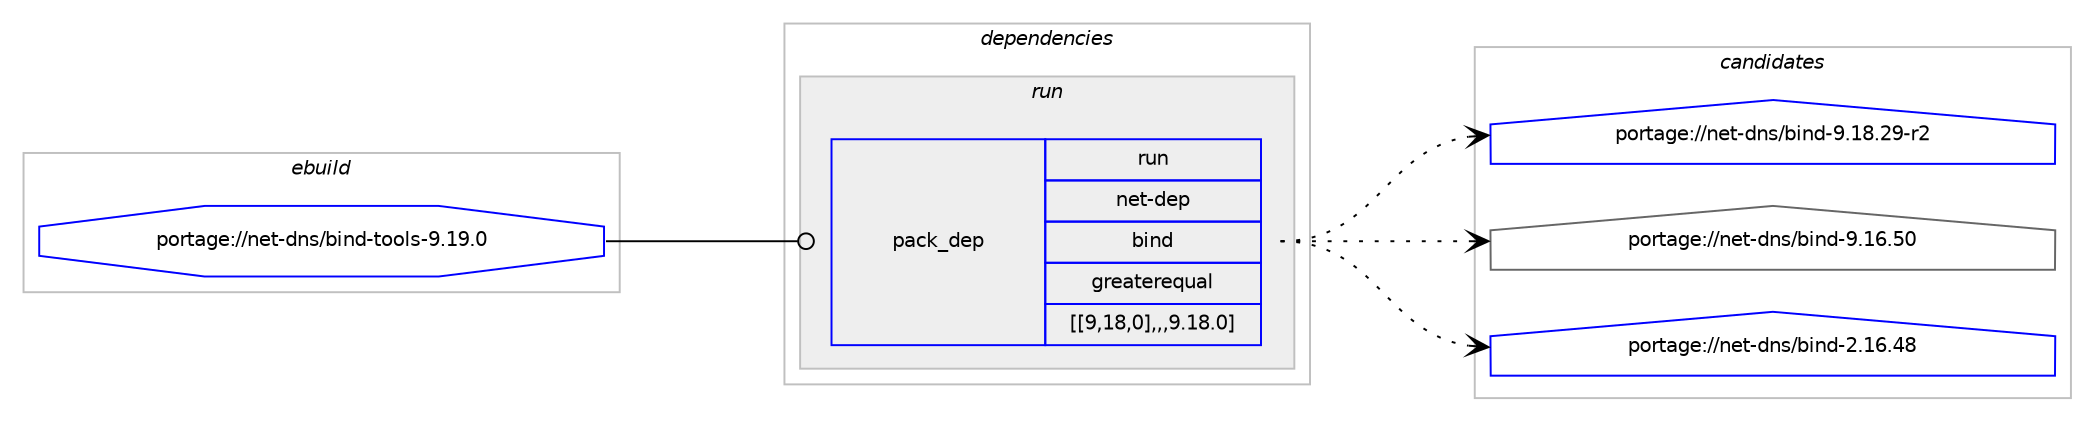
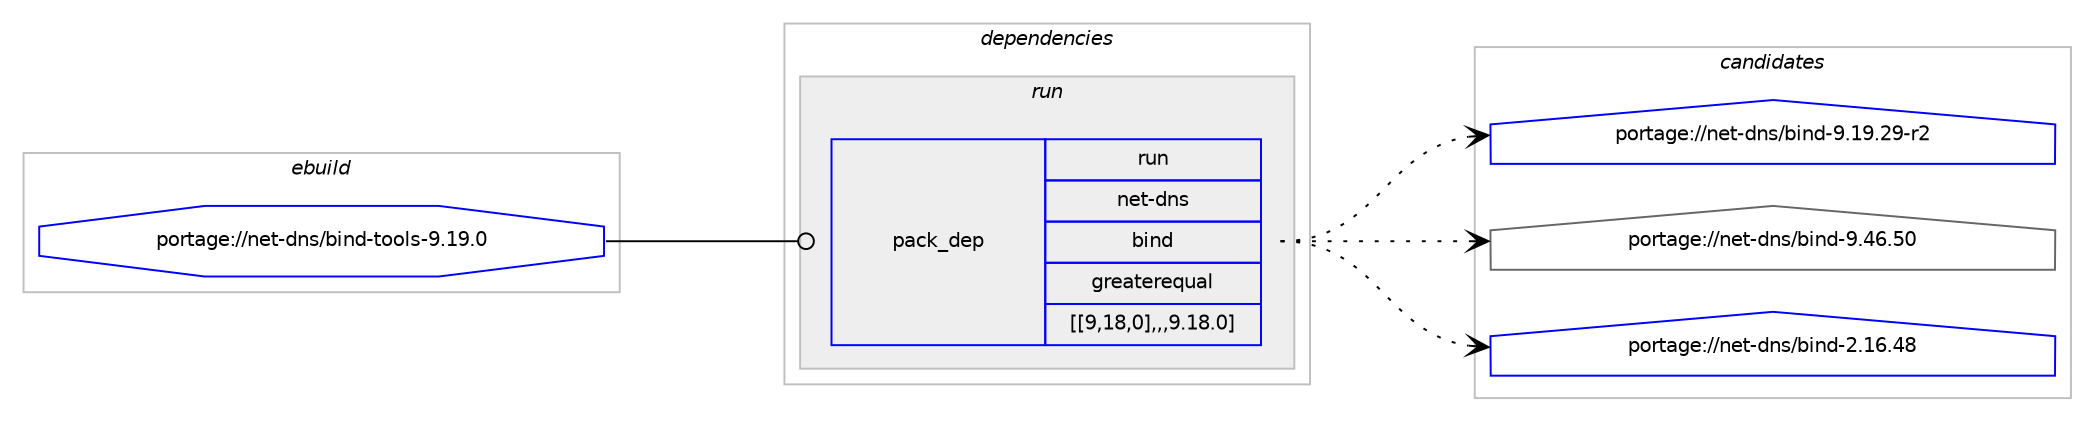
(1773, 135) -> (1773, 135)
(1153, 200) -> (1153, 200)
(1773, 241) -> (1773, 241)
